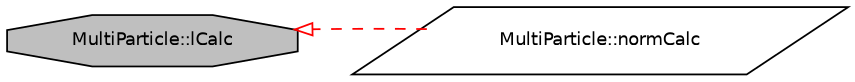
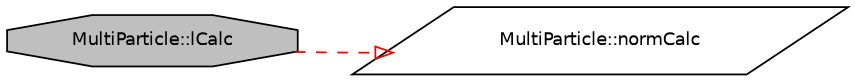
(370, 29) -> (335, 53)
